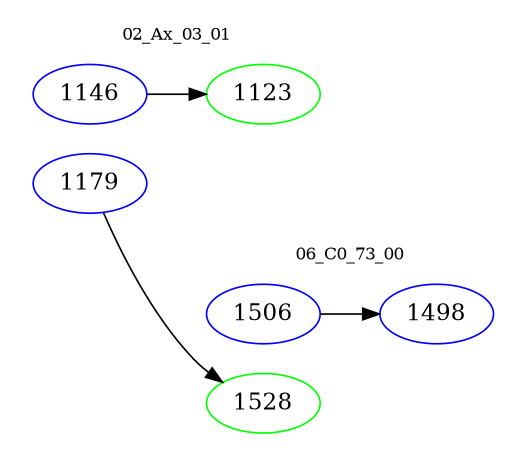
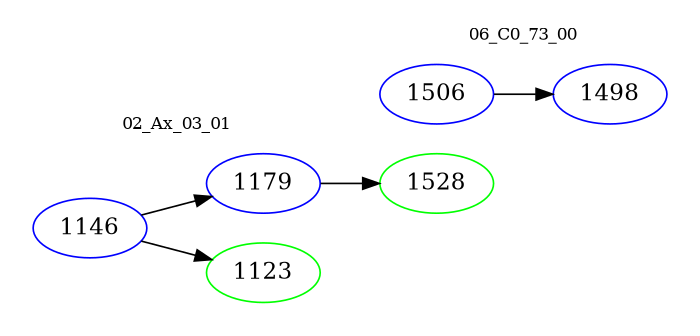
none -> (168, 208)
